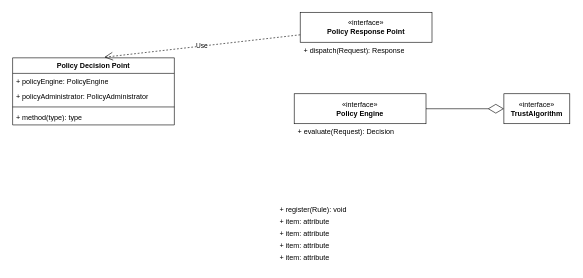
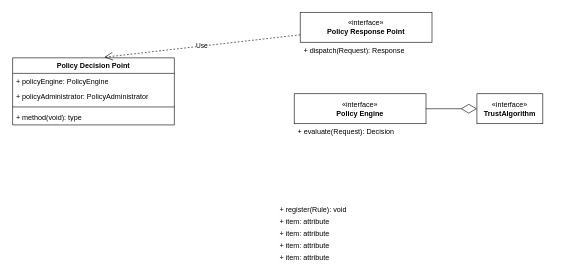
(537, 109) -> (510, 109)
(53, 118) -> (52, 118)
